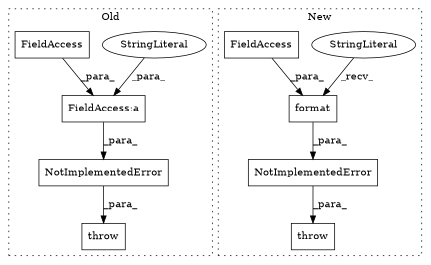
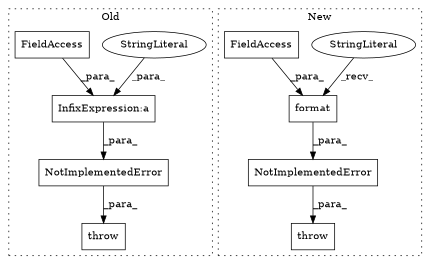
(104, 109) -> (104, 109)
